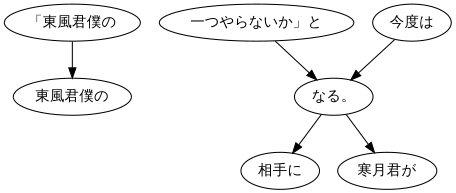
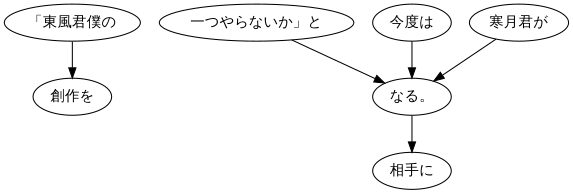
(72, 97) -> (72, 97)
(357, 129) -> (469, 57)
